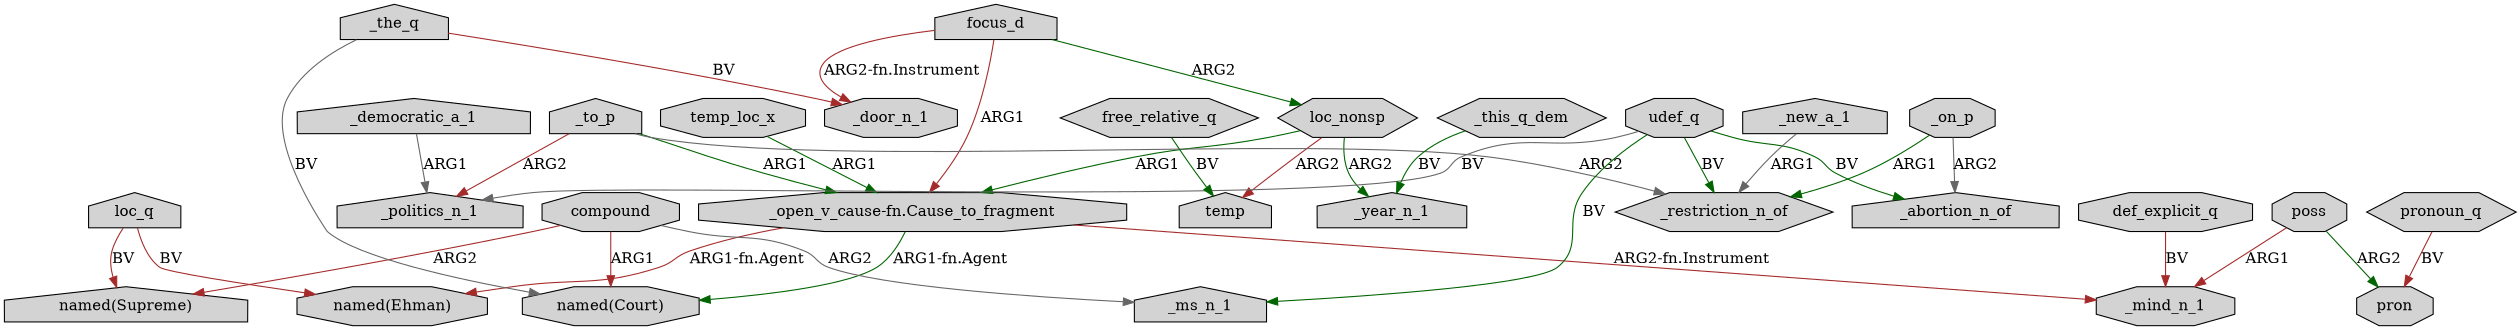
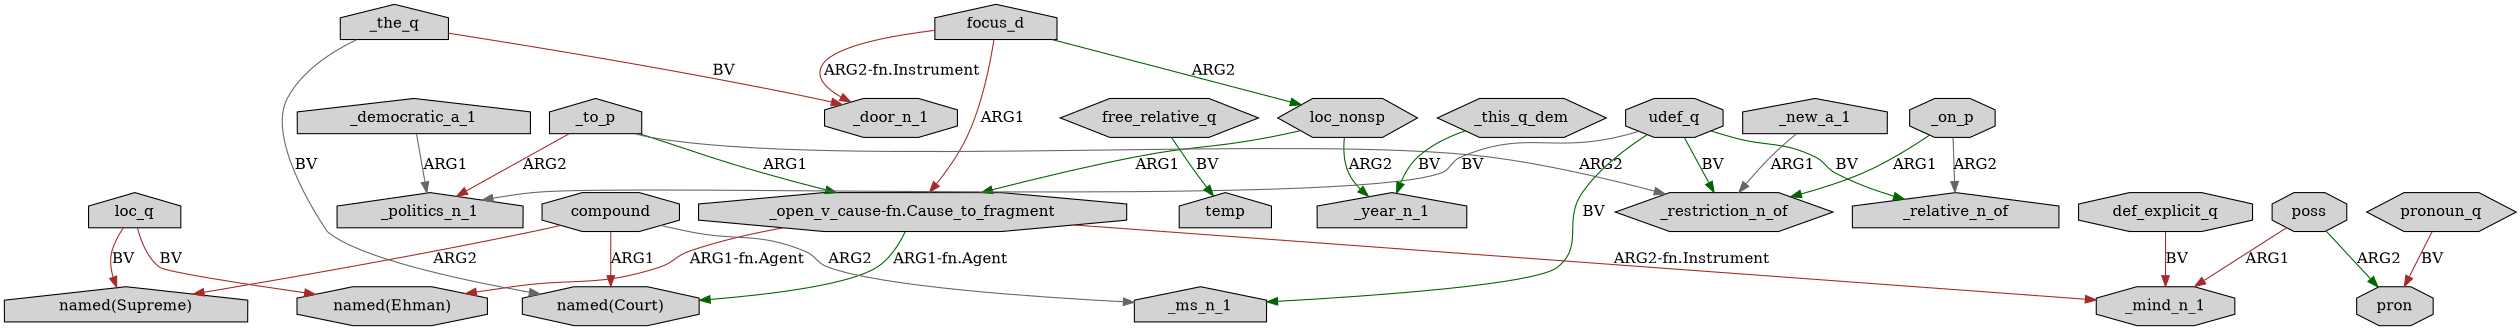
(733, 118) -> none
(1286, 164) -> none
(1956, 212) -> (1956, 212)
